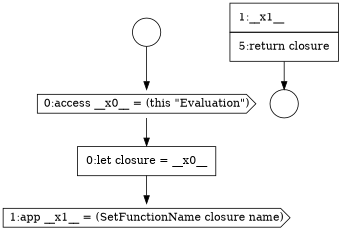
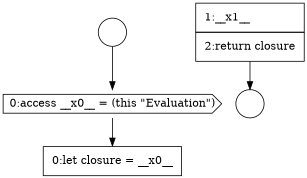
(284, 46) -> (250, 46)
(147, 218) -> none
